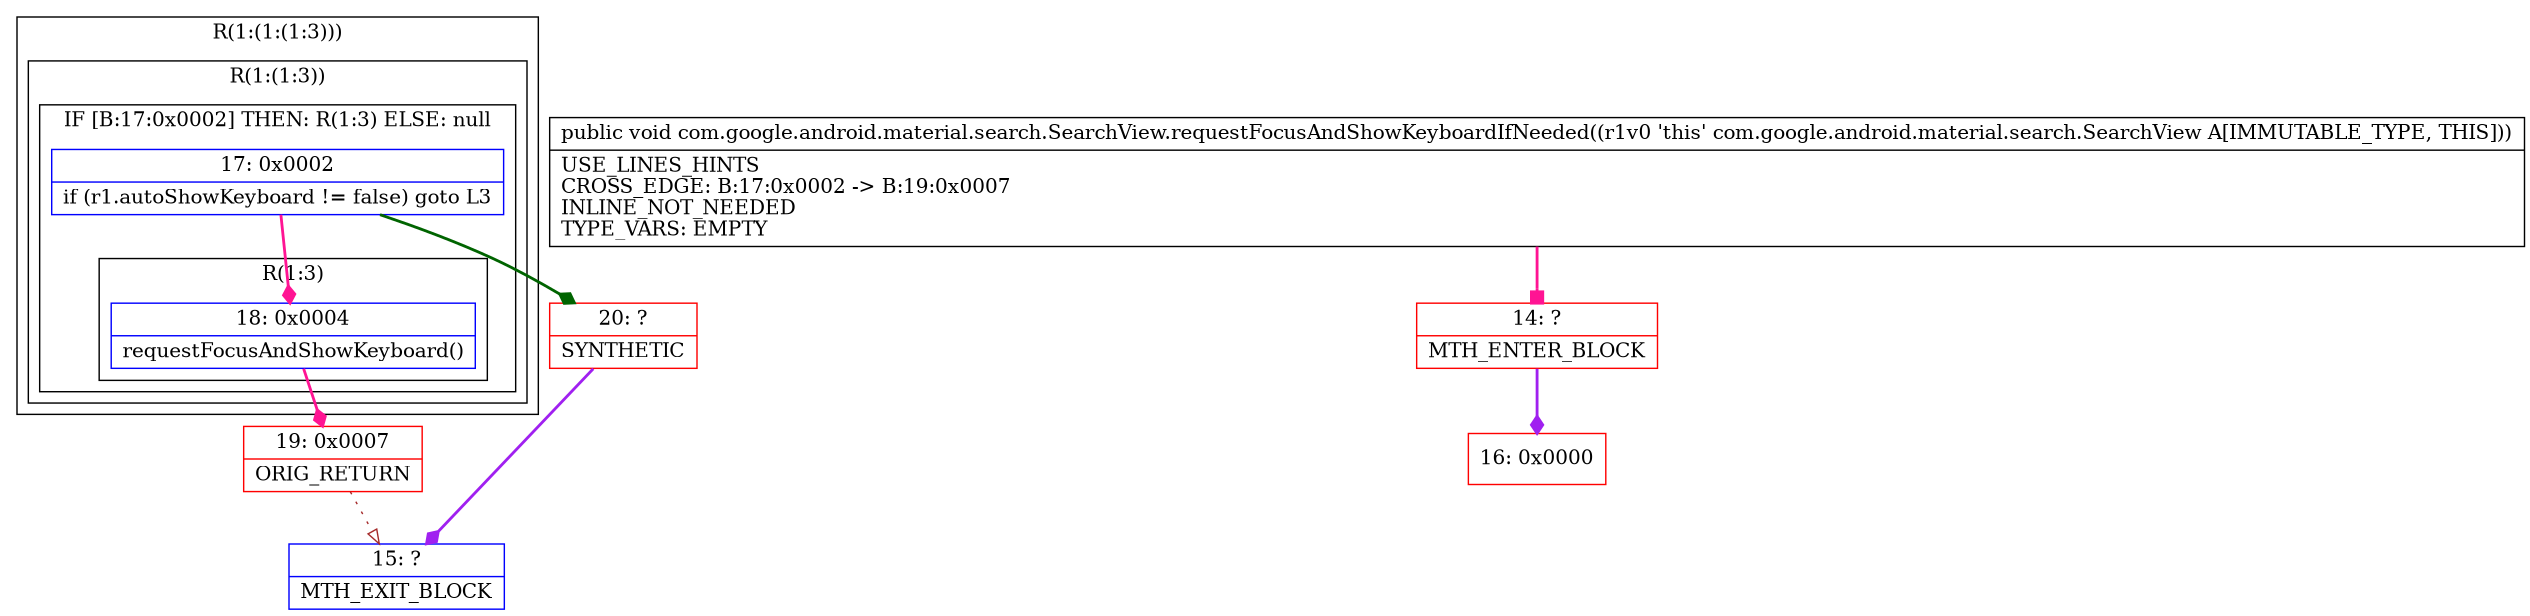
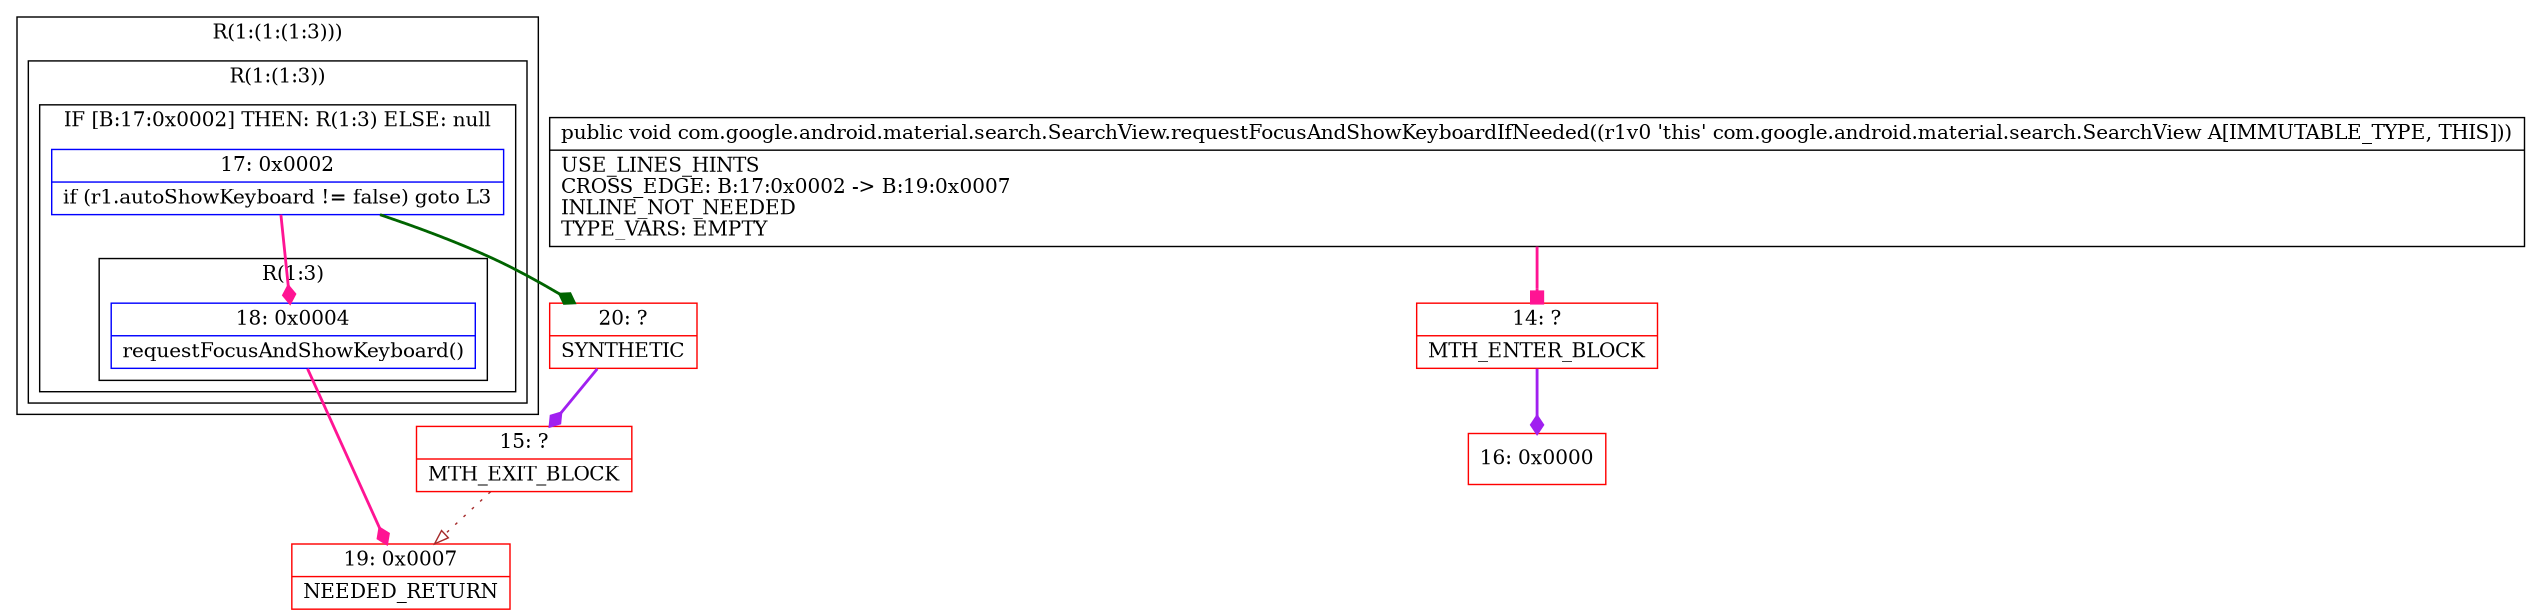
(333, 475) -> (401, 592)
(361, 511) -> (468, 513)
(397, 577) -> (524, 459)
